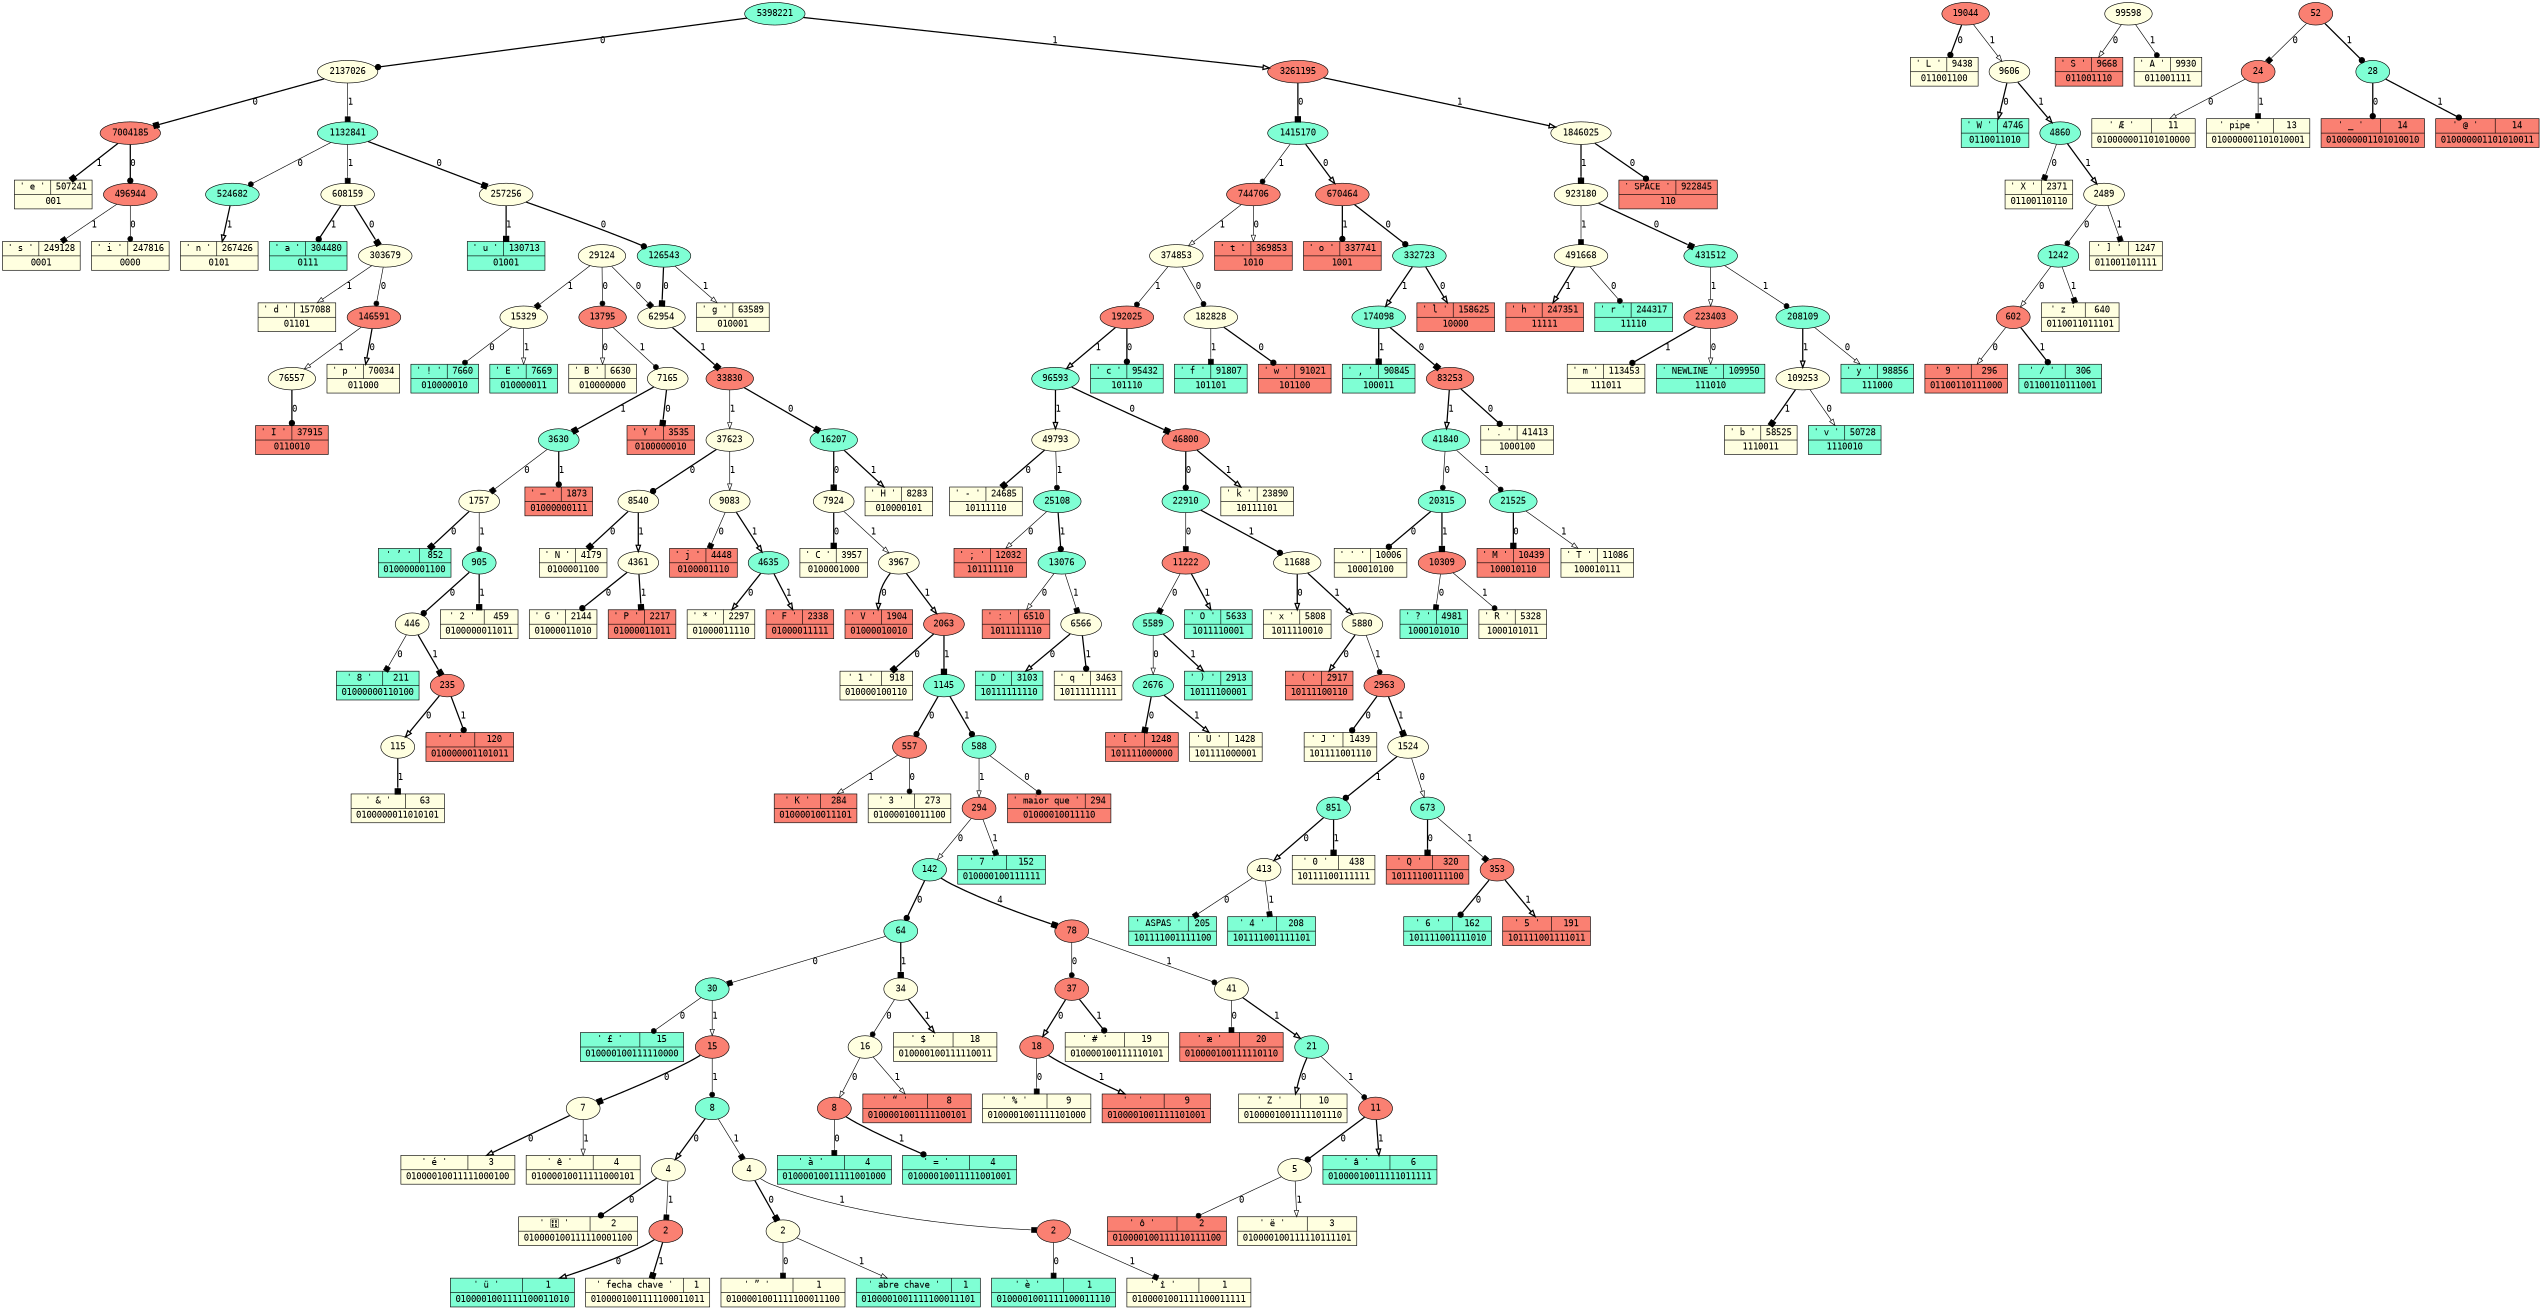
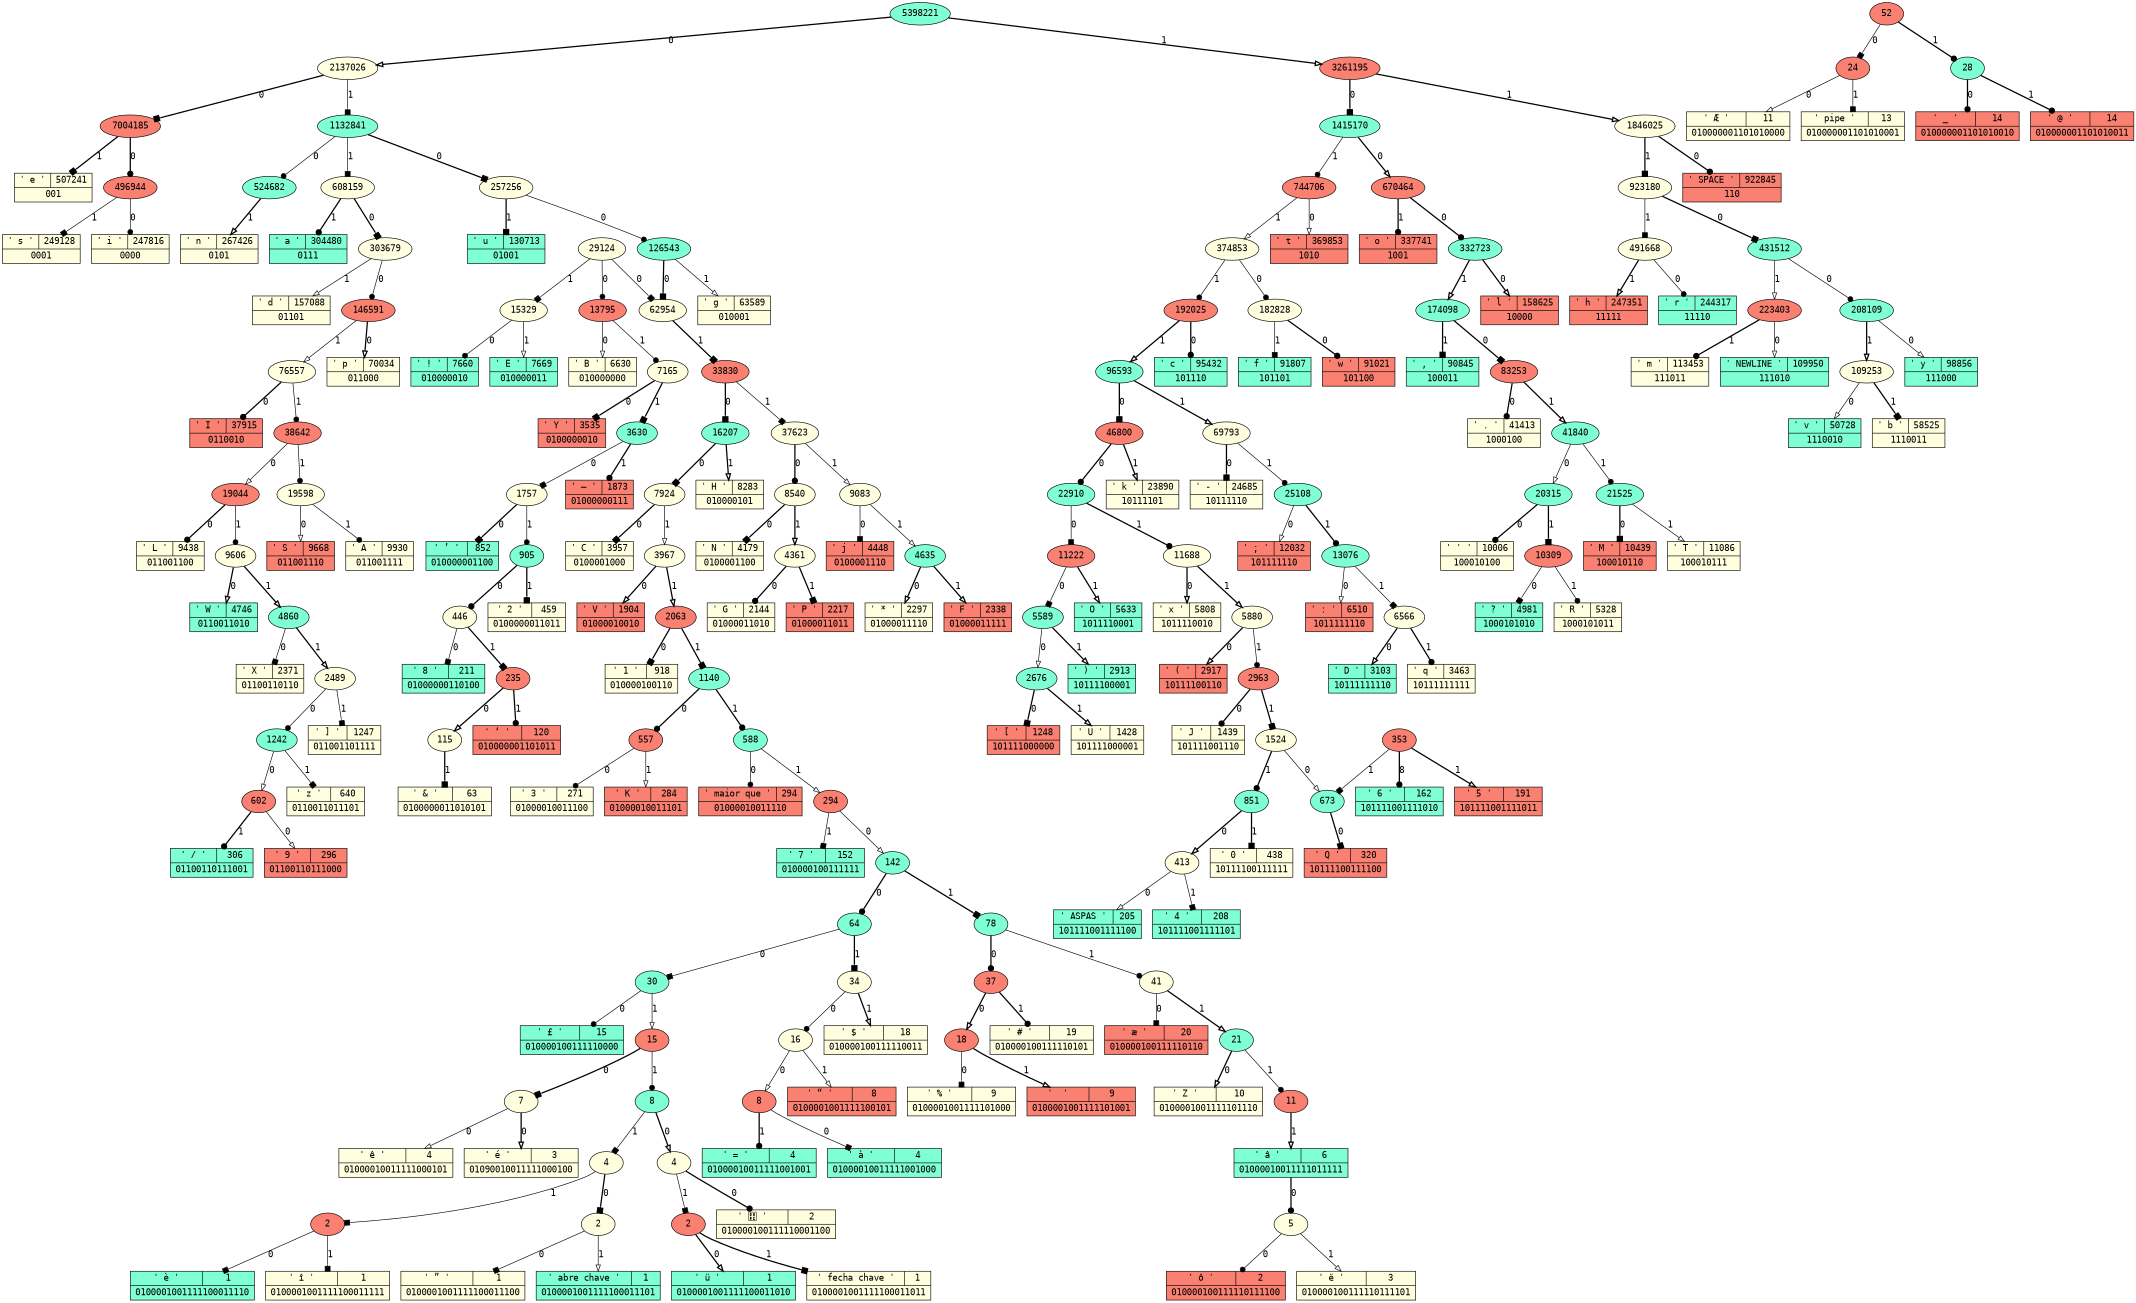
(2128, 14) -> (301, 495)
(1986, 40) -> (236, 523)
(564, 42) -> (637, 41)
(584, 223) -> (584, 216)
(1765, 287) -> (1829, 280)
(730, 406) -> (758, 400)
none -> (298, 433)
(1055, 440) -> (1226, 433)
(1444, 468) -> (1563, 461)
(747, 529) -> (890, 523)
(944, 686) -> (709, 679)
(933, 801) -> (575, 794)
(1460, 837) -> (1366, 769)
(1226, 896) -> (1146, 889)
(1000, 900) -> (951, 894)
(1479, 900) -> (1402, 771)
(1072, 931) -> (991, 924)
(1072, 957) -> (991, 951)
(1337, 1138) -> (1291, 1193)
(586, 1139) -> (469, 1132)
(458, 1177) -> (521, 1170)
